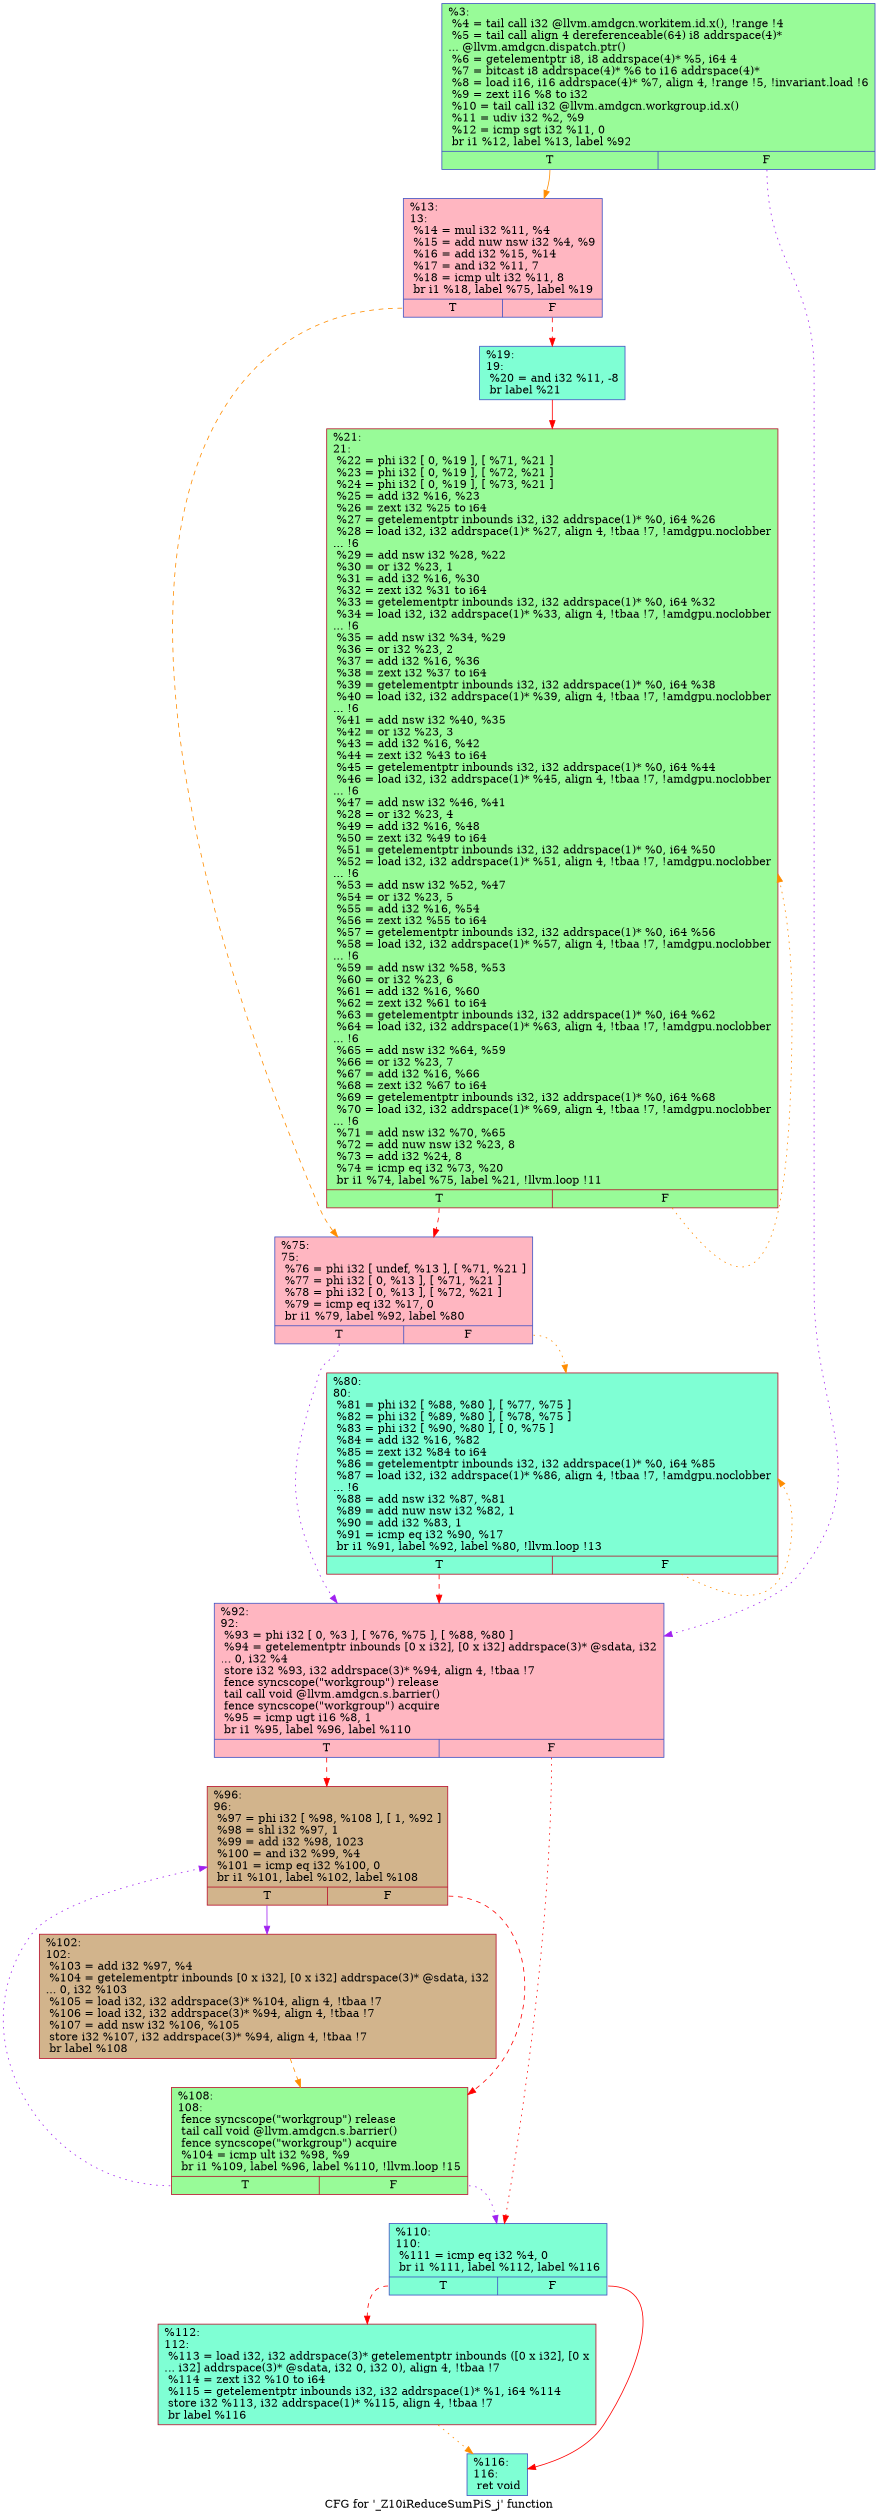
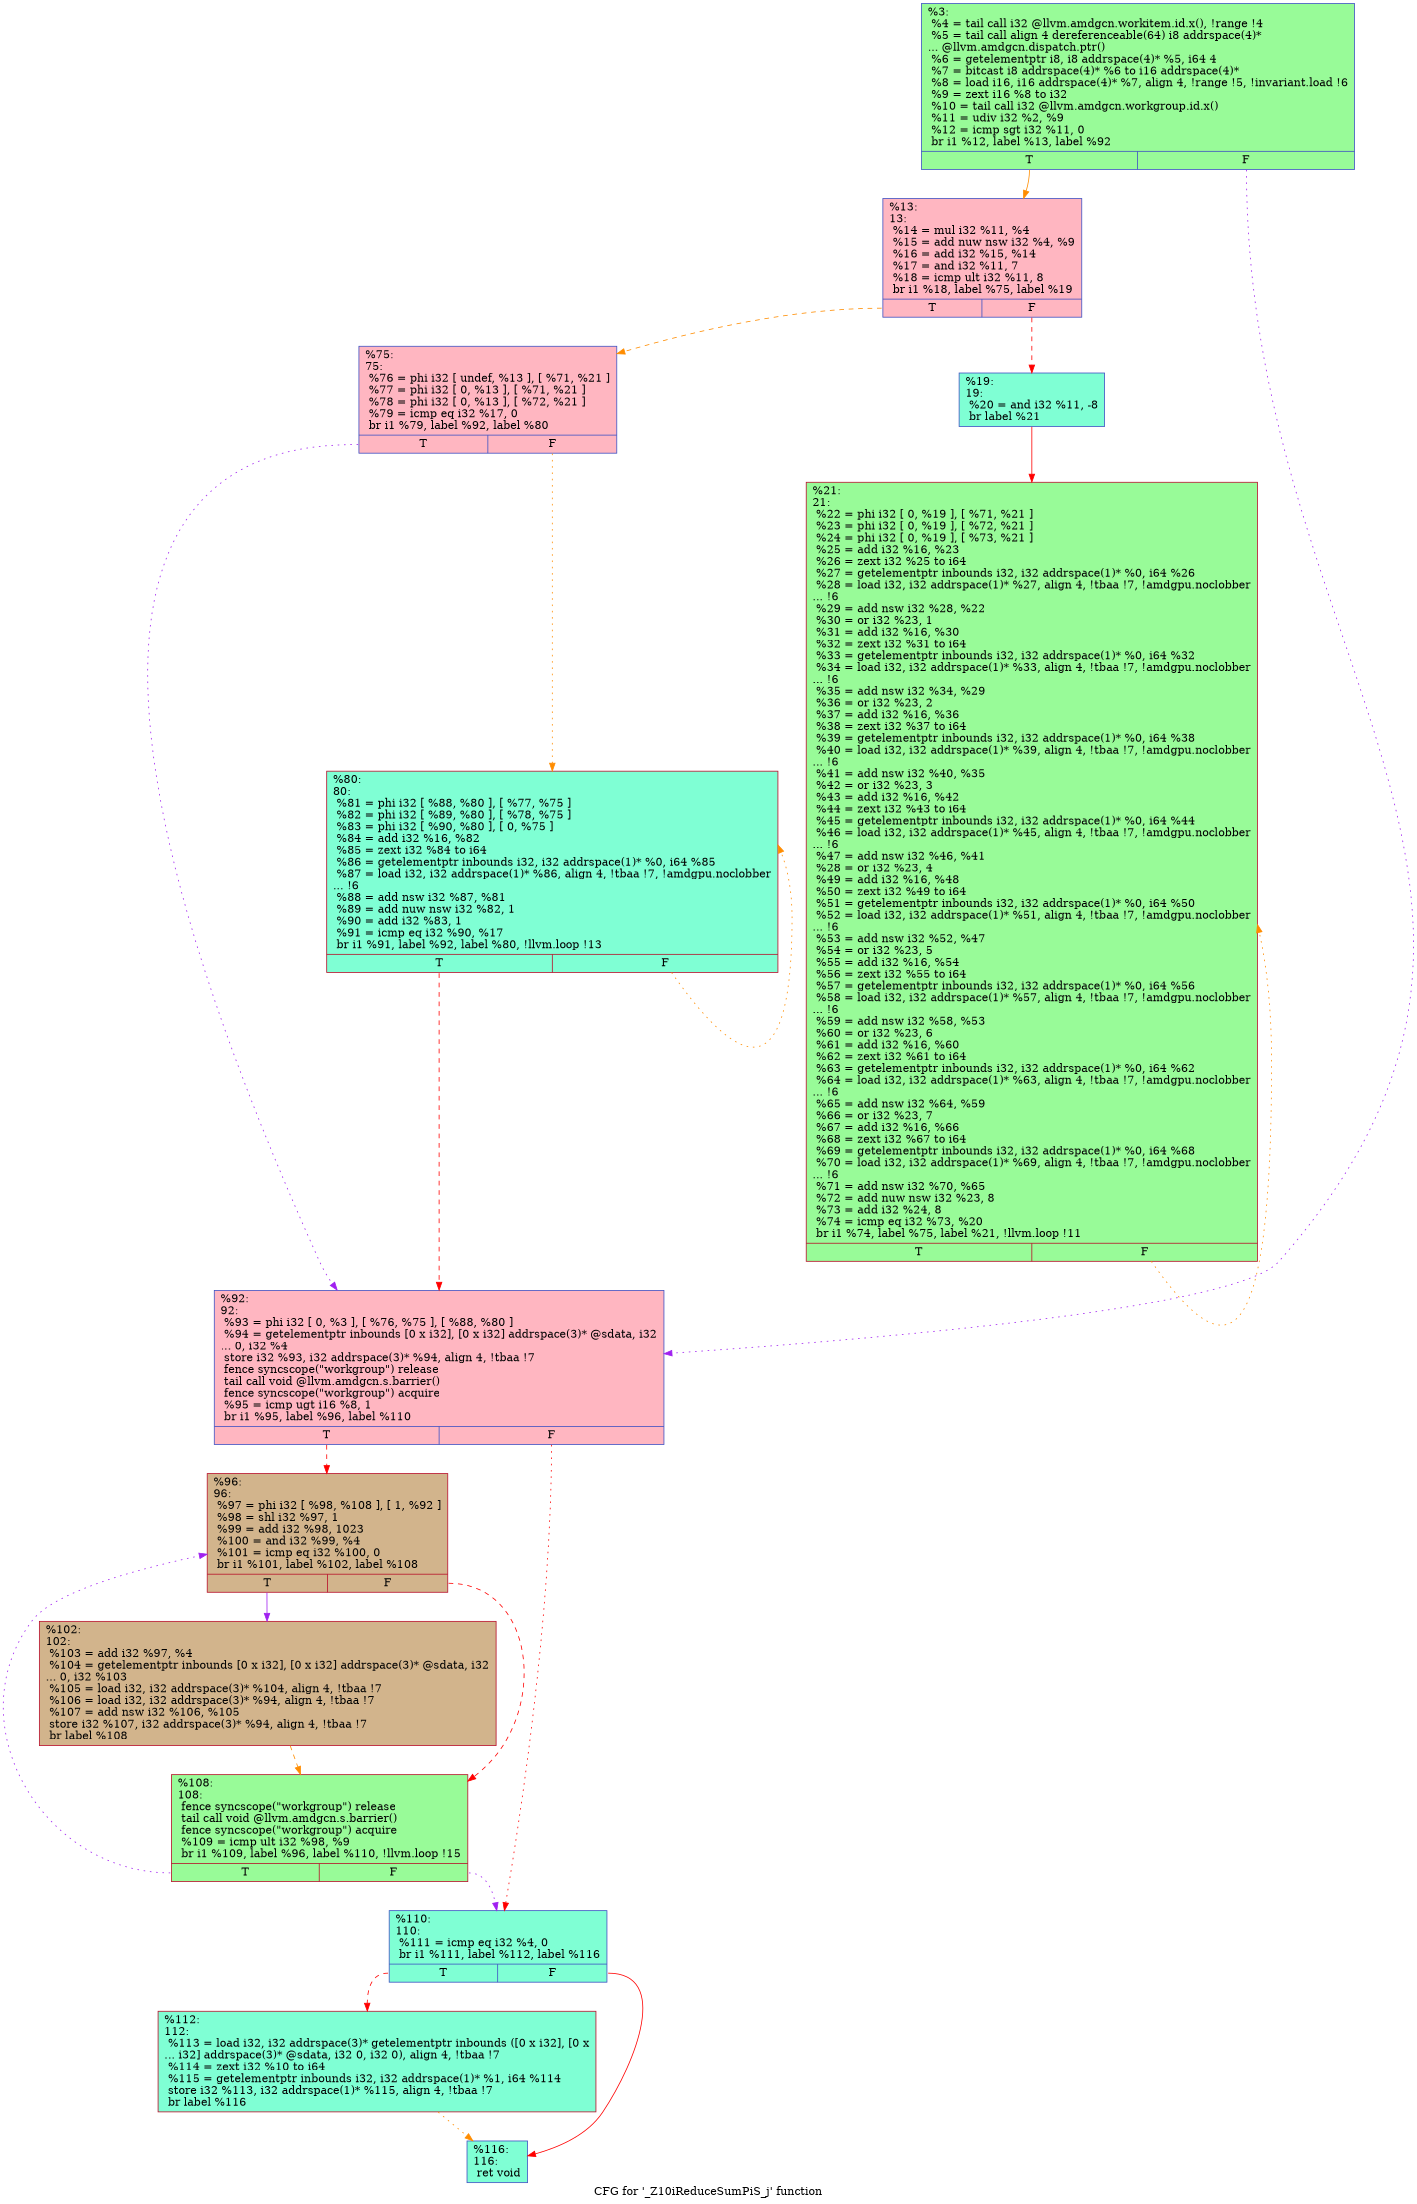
(438, 1219) -> none
(264, 2155) -> (264, 1842)
